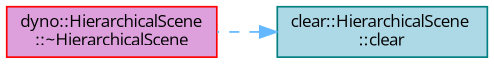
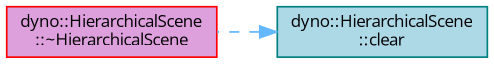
(382, 32) -> (382, 32)
